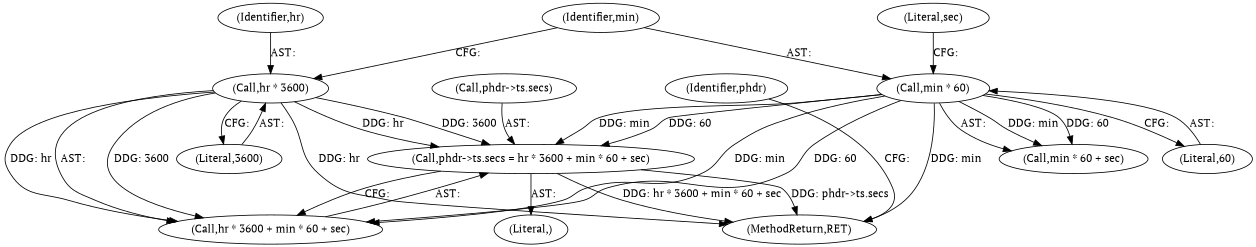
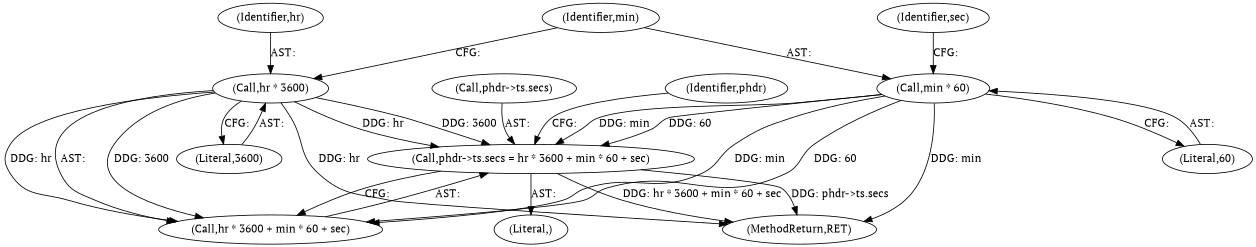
(933, 18) -> (933, 18)
(858, 143) -> (597, 103)
(1074, 159) -> none
